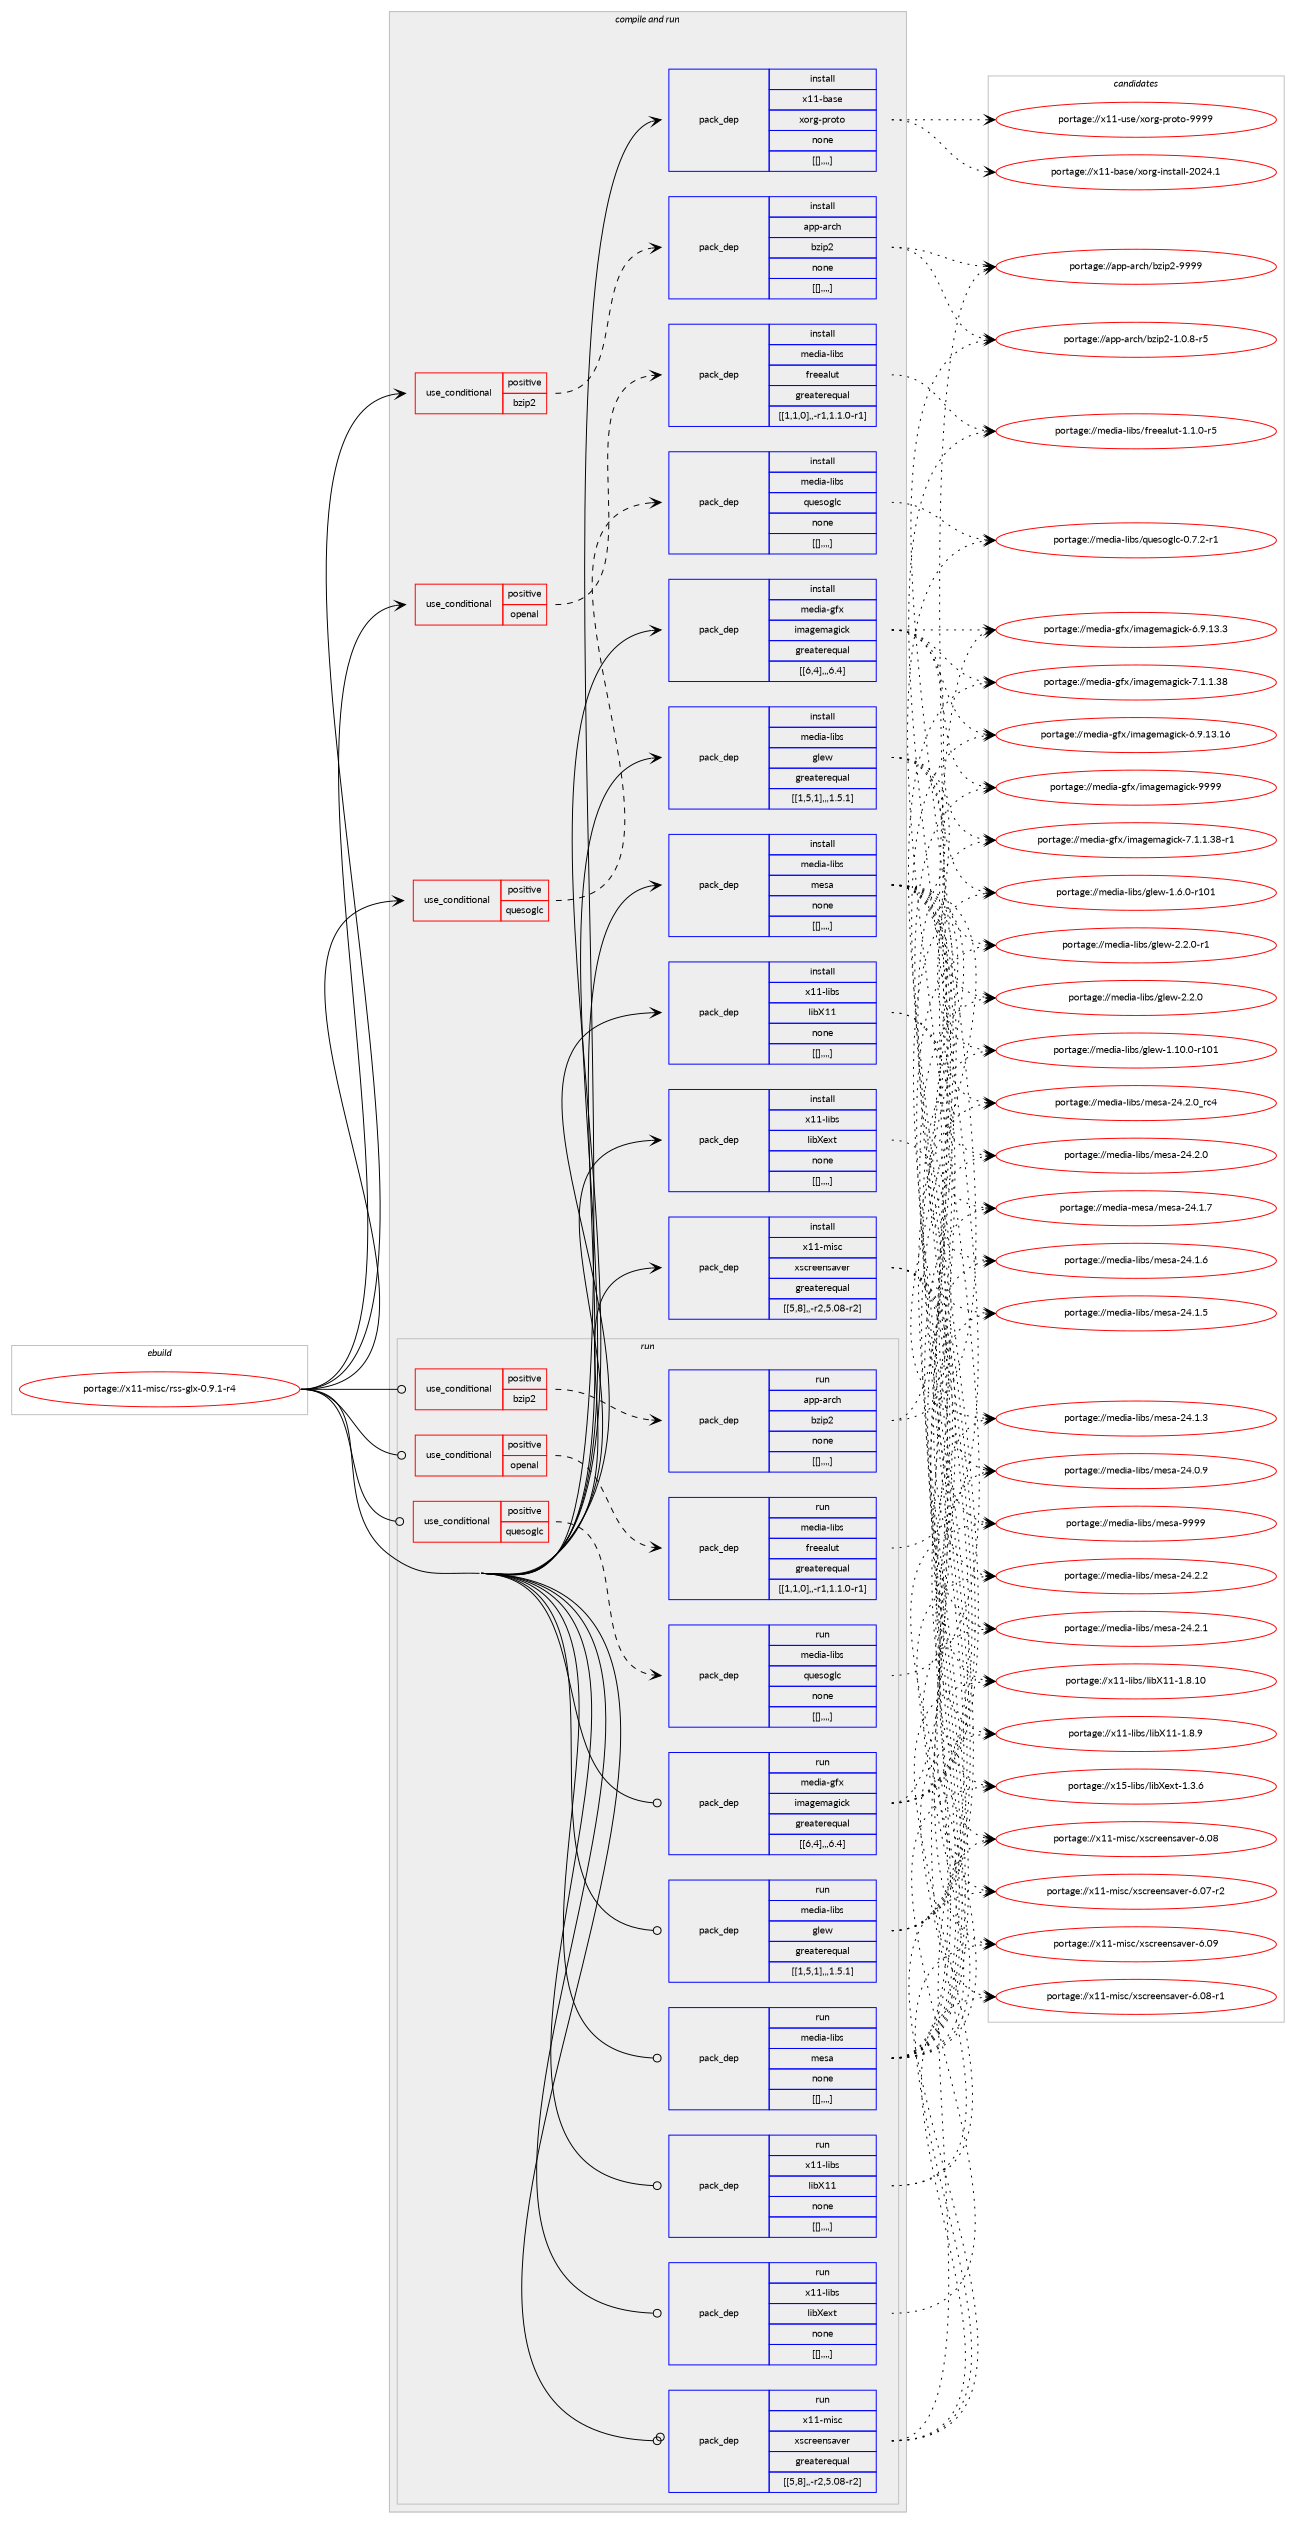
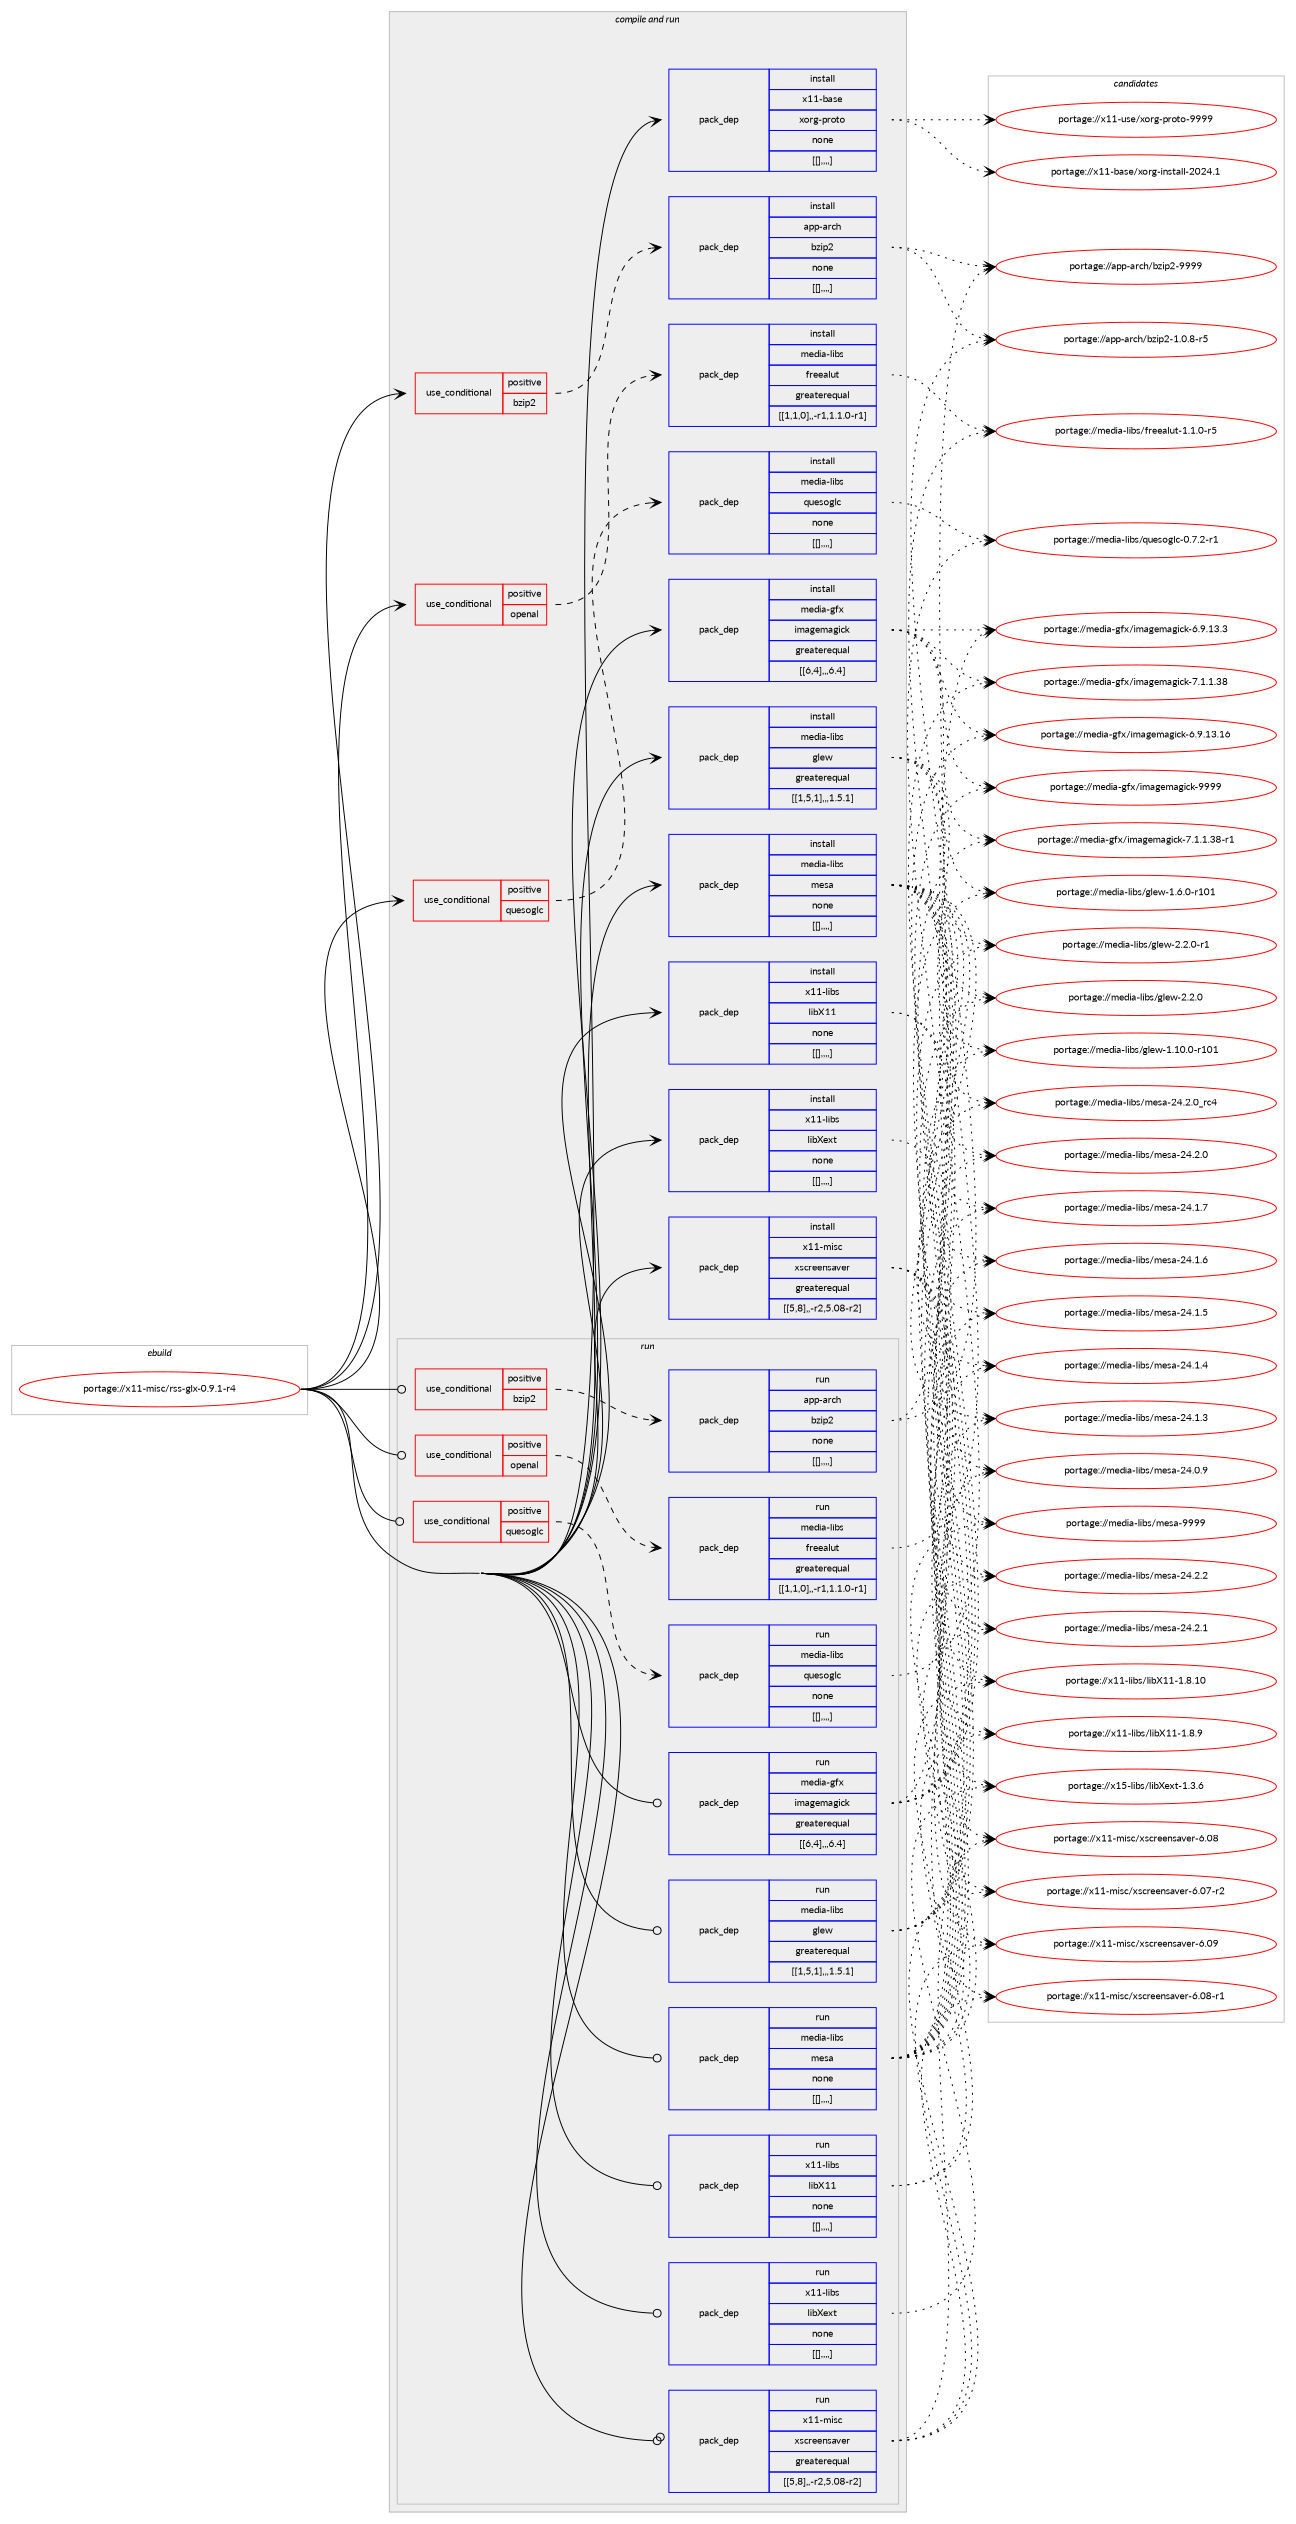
(1136, 1208) -> (1136, 1208)
none -> (1136, 1366)
